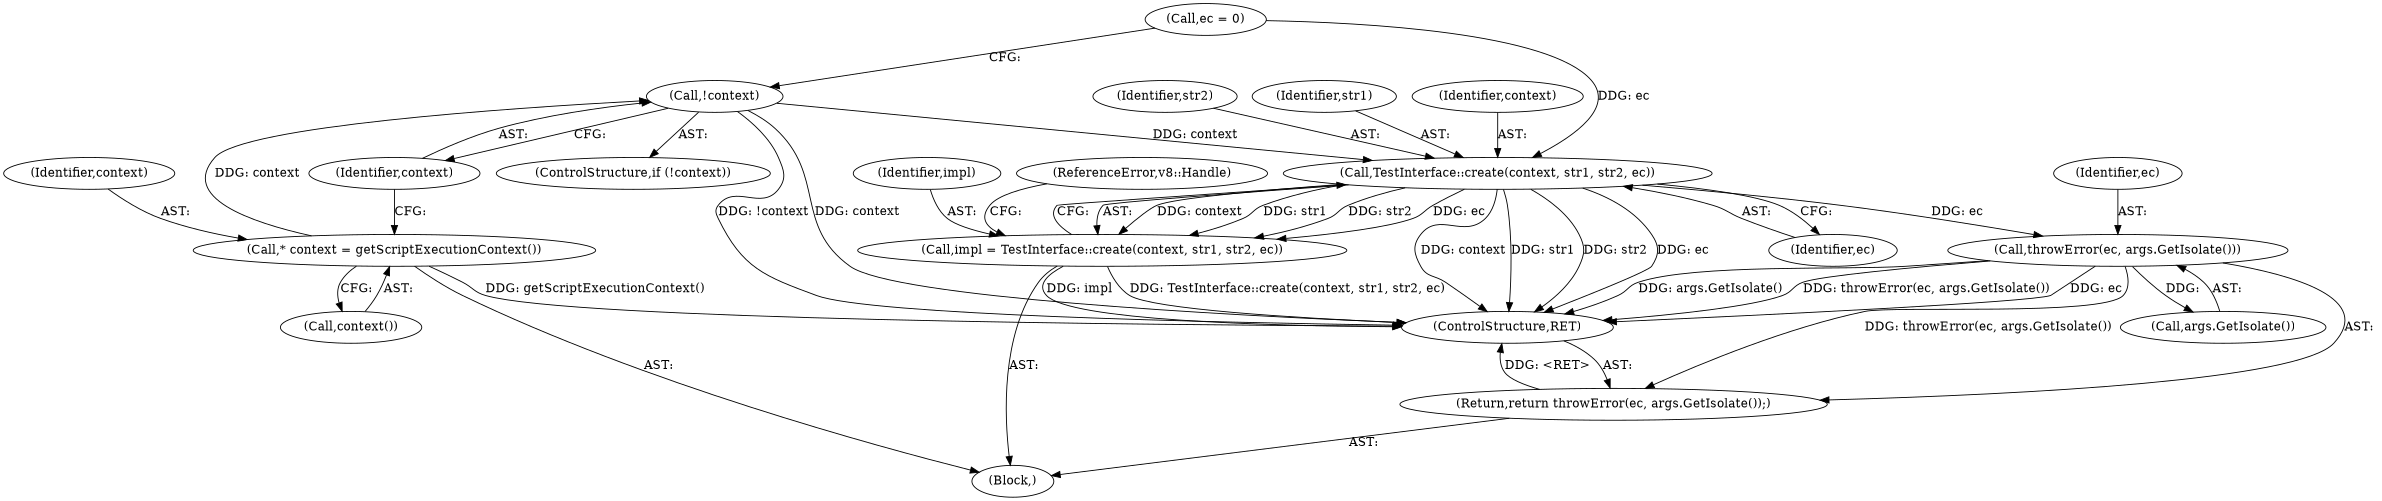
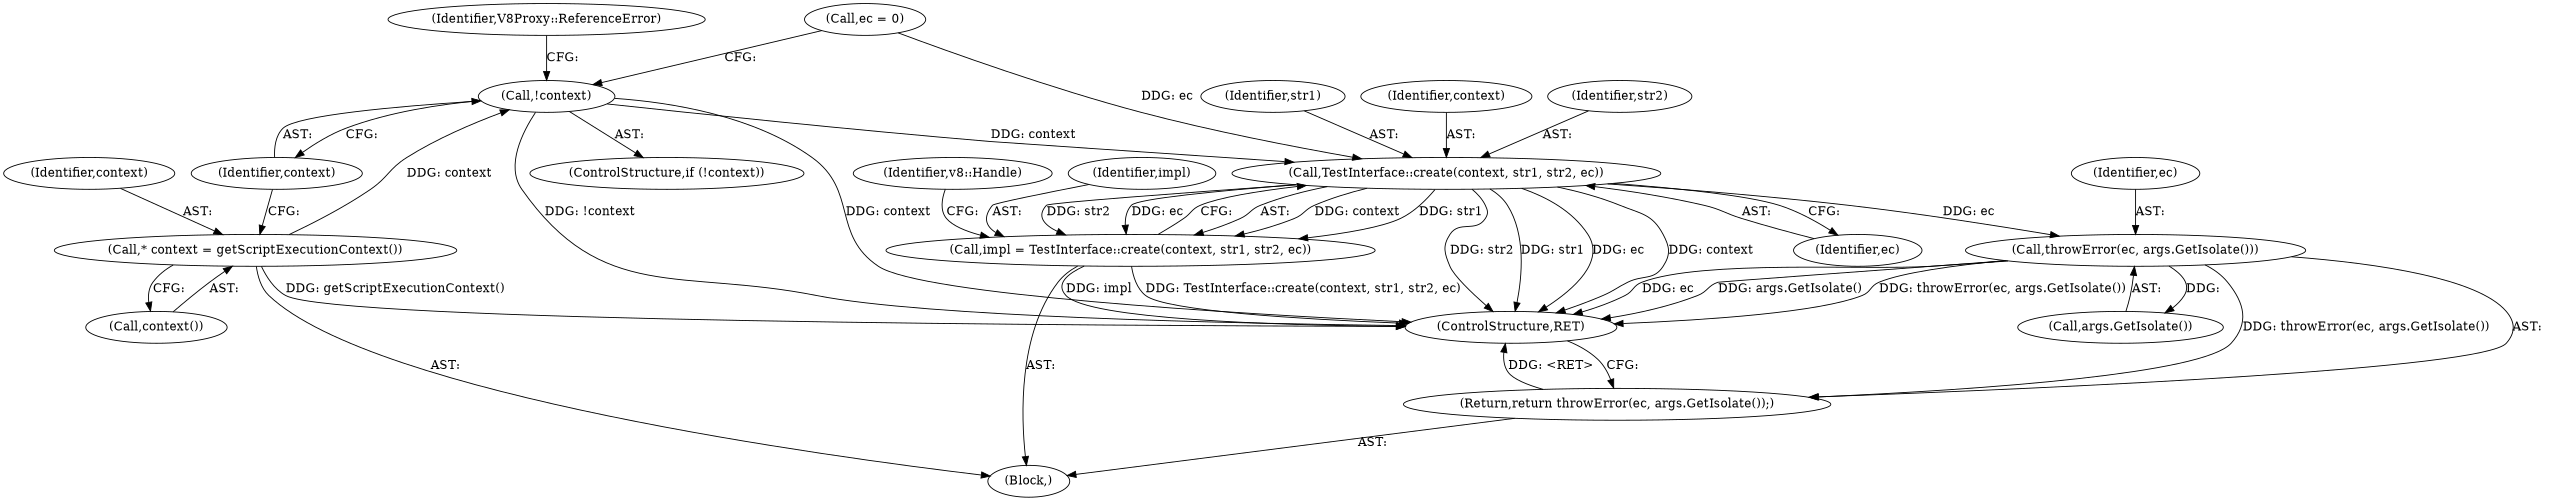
none -> (547, 19)
(1142, 173) -> (953, 173)
(1620, 366) -> (1625, 366)
